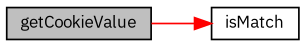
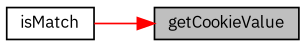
(173, 24) -> (116, 24)
